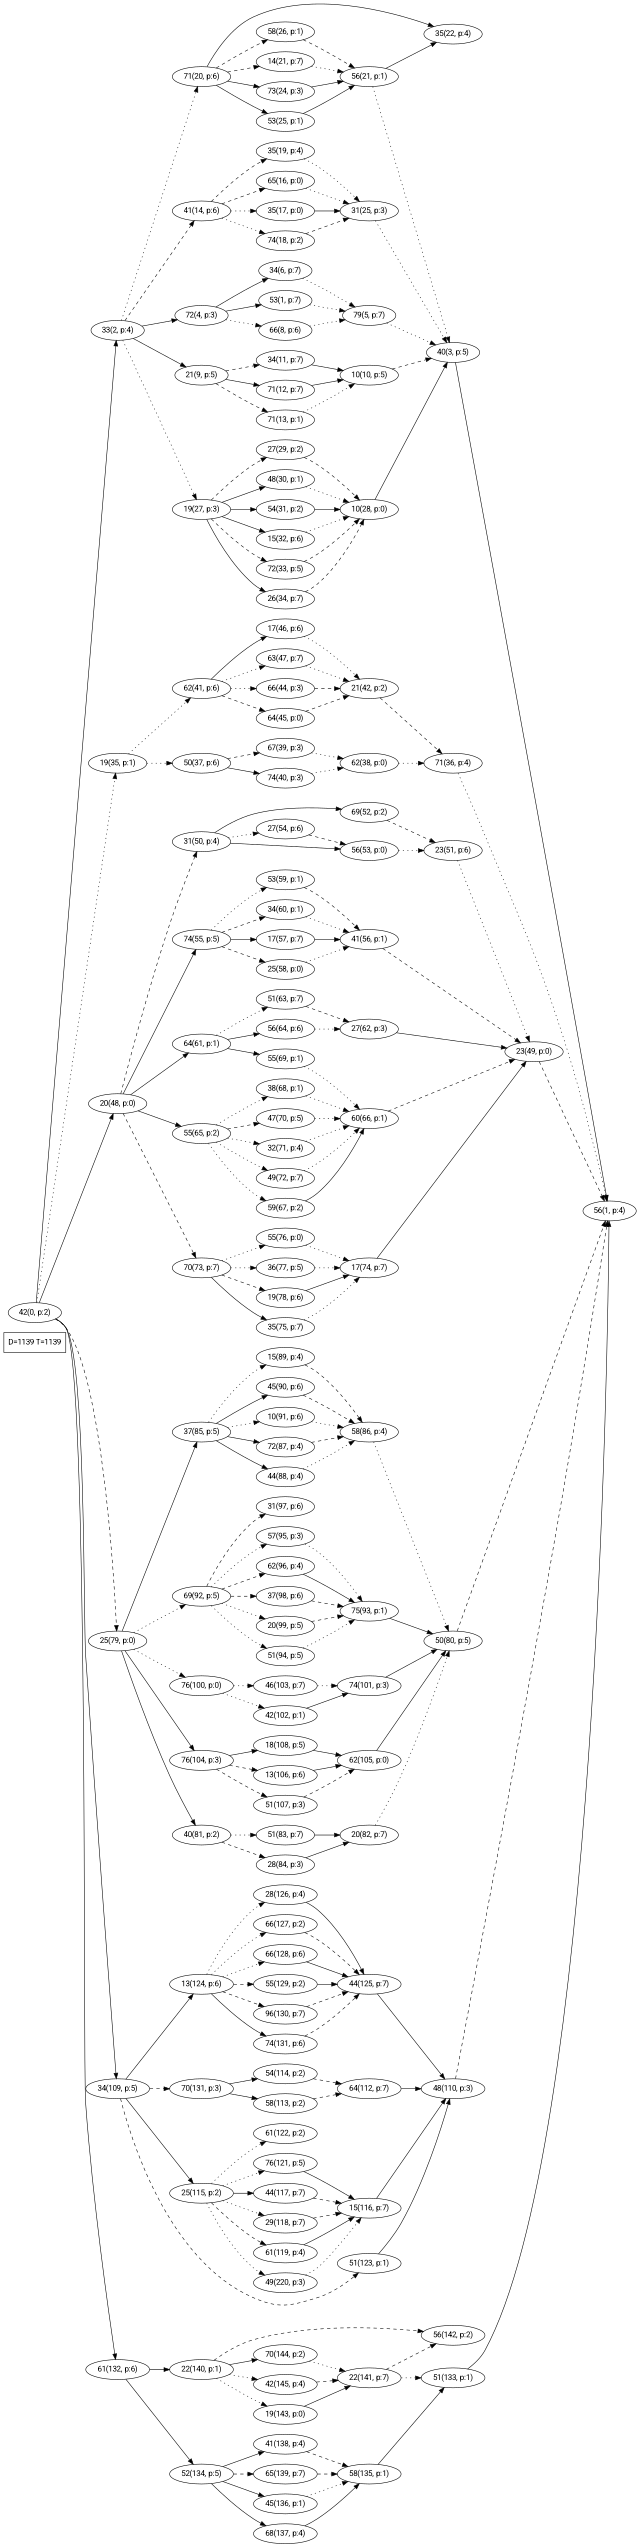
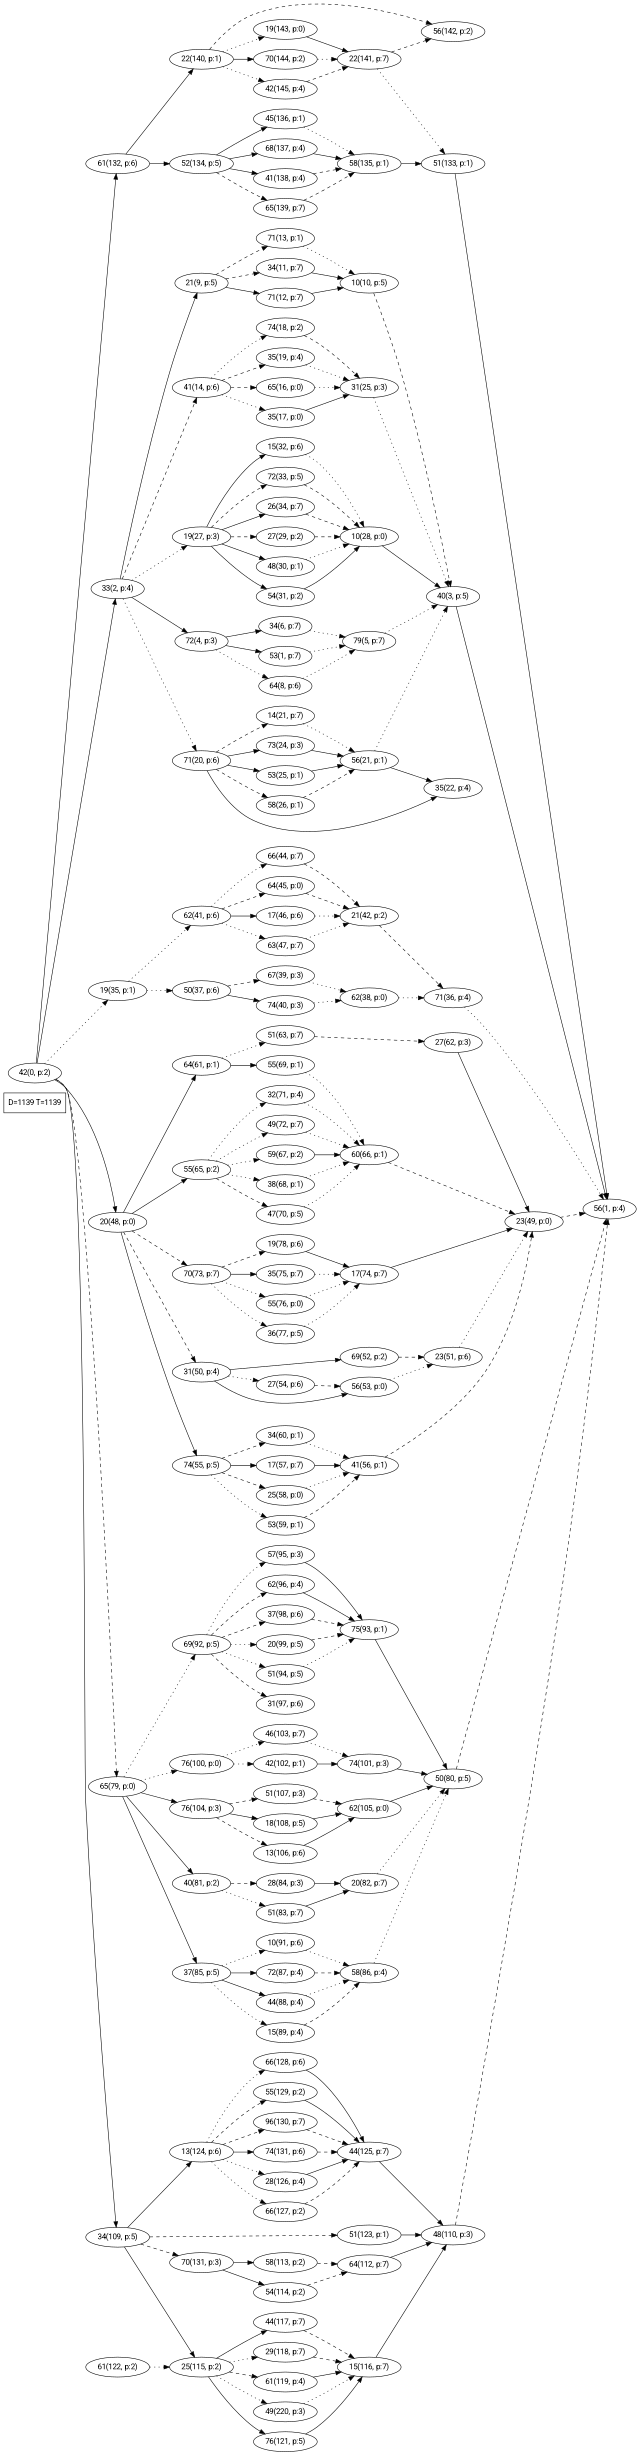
(285, 330) -> (285, 686)
(285, 689) -> (285, 856)
(285, 1029) -> none
(285, 1387) -> none
(335, 1567) -> (335, 1586)
(118, 1641) -> (118, 1787)
(235, 2162) -> (157, 2367)
(241, 2179) -> (232, 2407)
